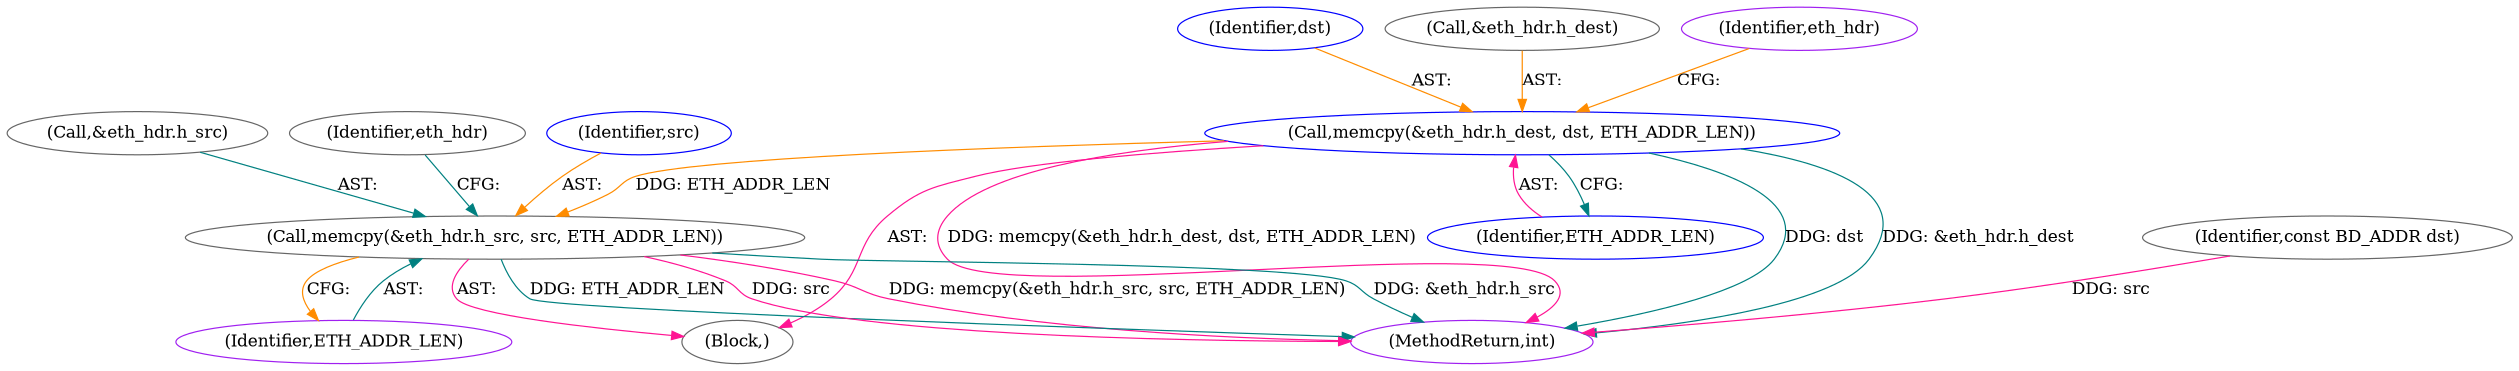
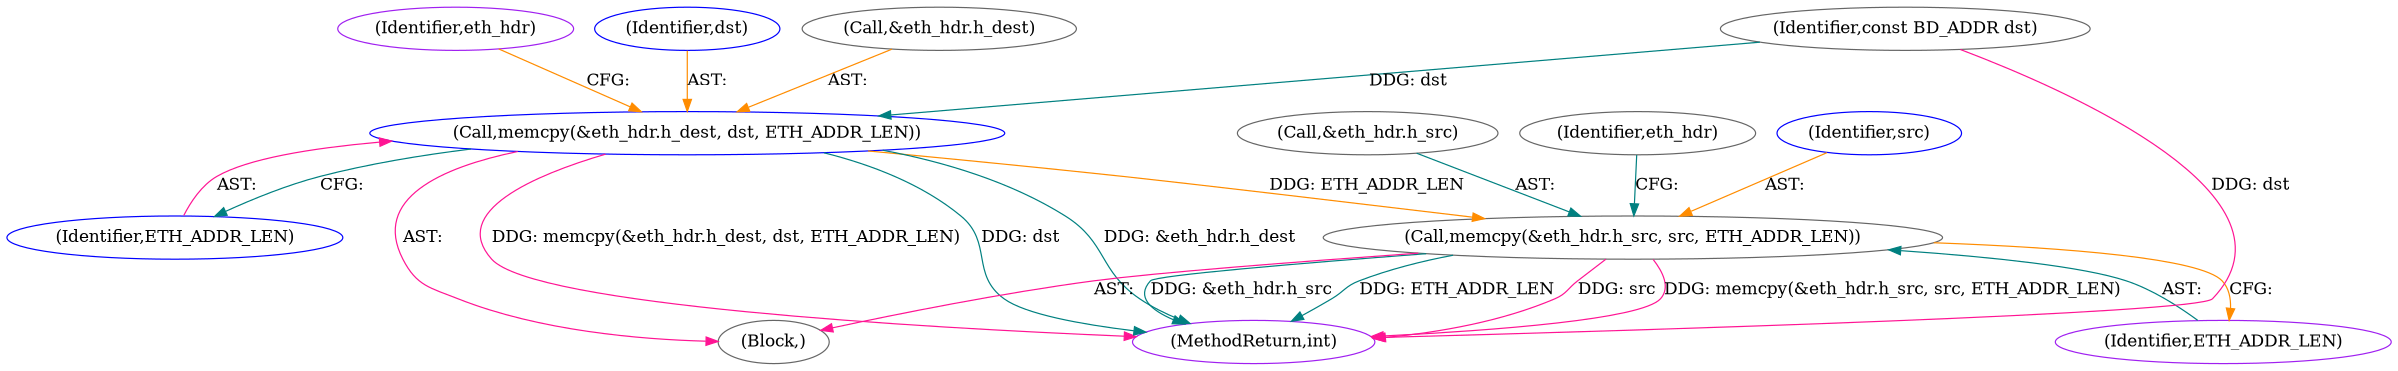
none -> (1326, 79)
(2111, 290) -> (2251, 185)
